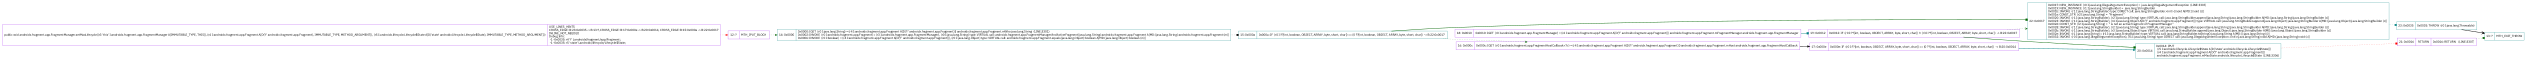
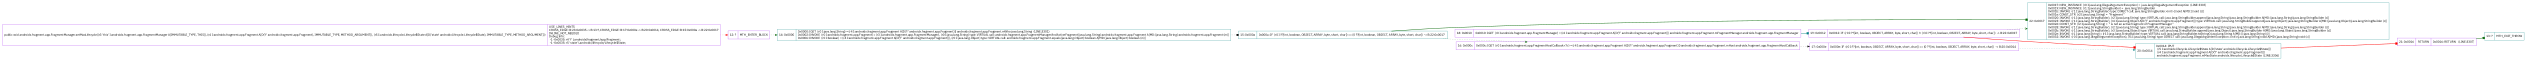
(2437, 26) -> none
(754, 35) -> (754, 35)
(2479, 38) -> (2479, 38)
(2048, 43) -> (2048, 43)
(1804, 46) -> (1804, 46)
(2338, 46) -> (2338, 46)
(2076, 49) -> (2076, 49)
